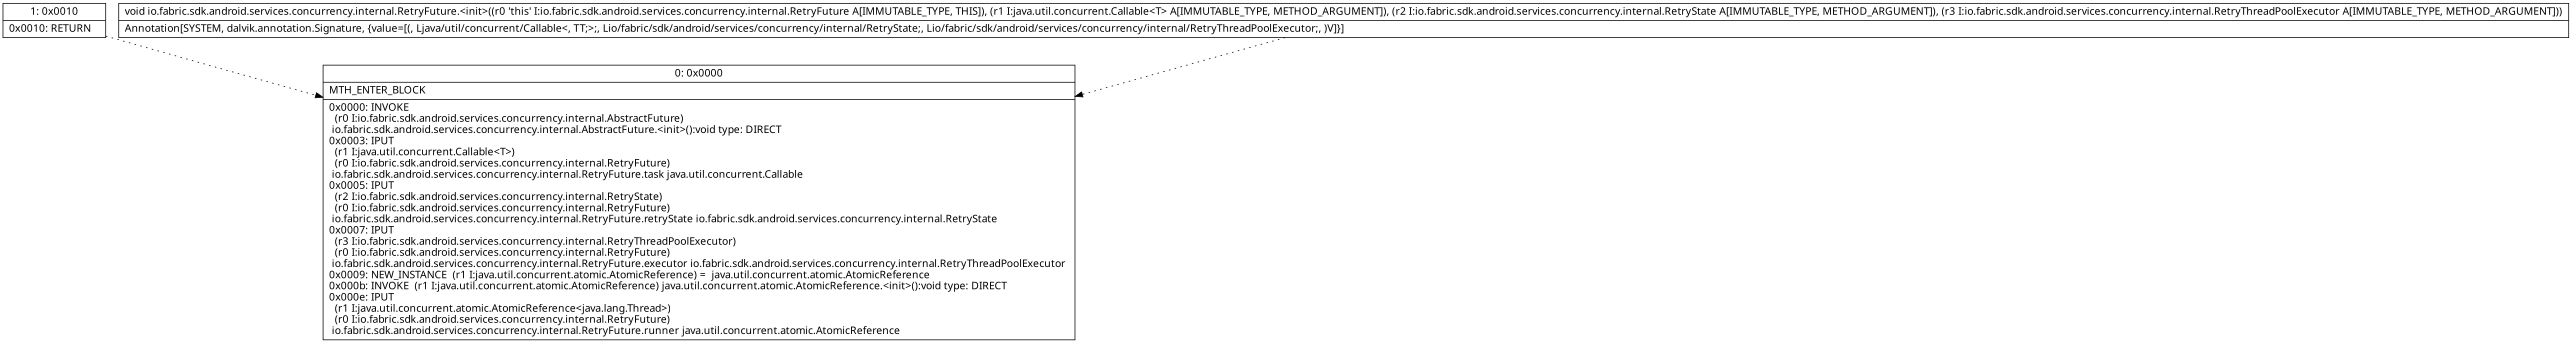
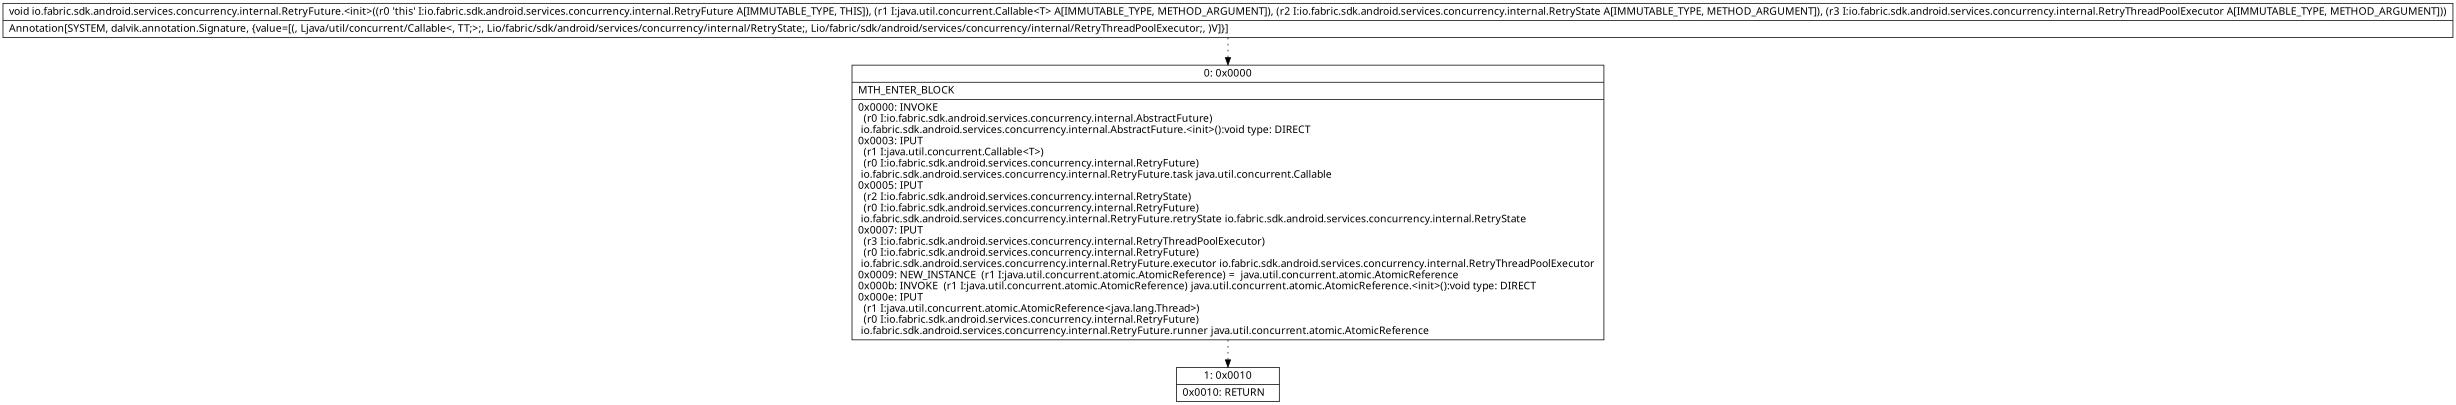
(211, 66) -> (1228, 350)
